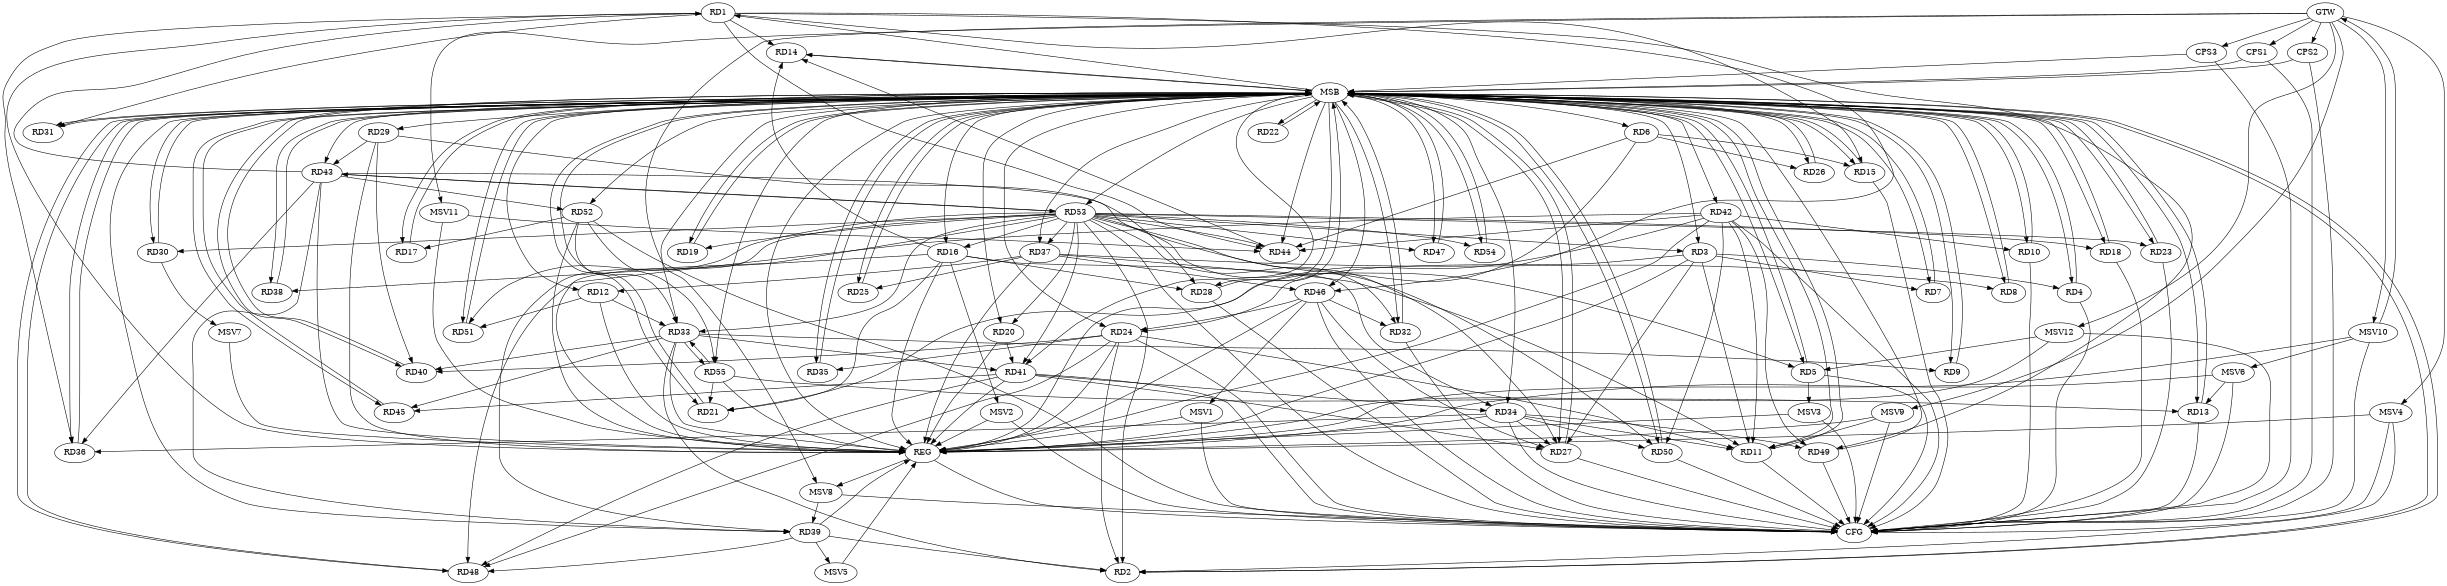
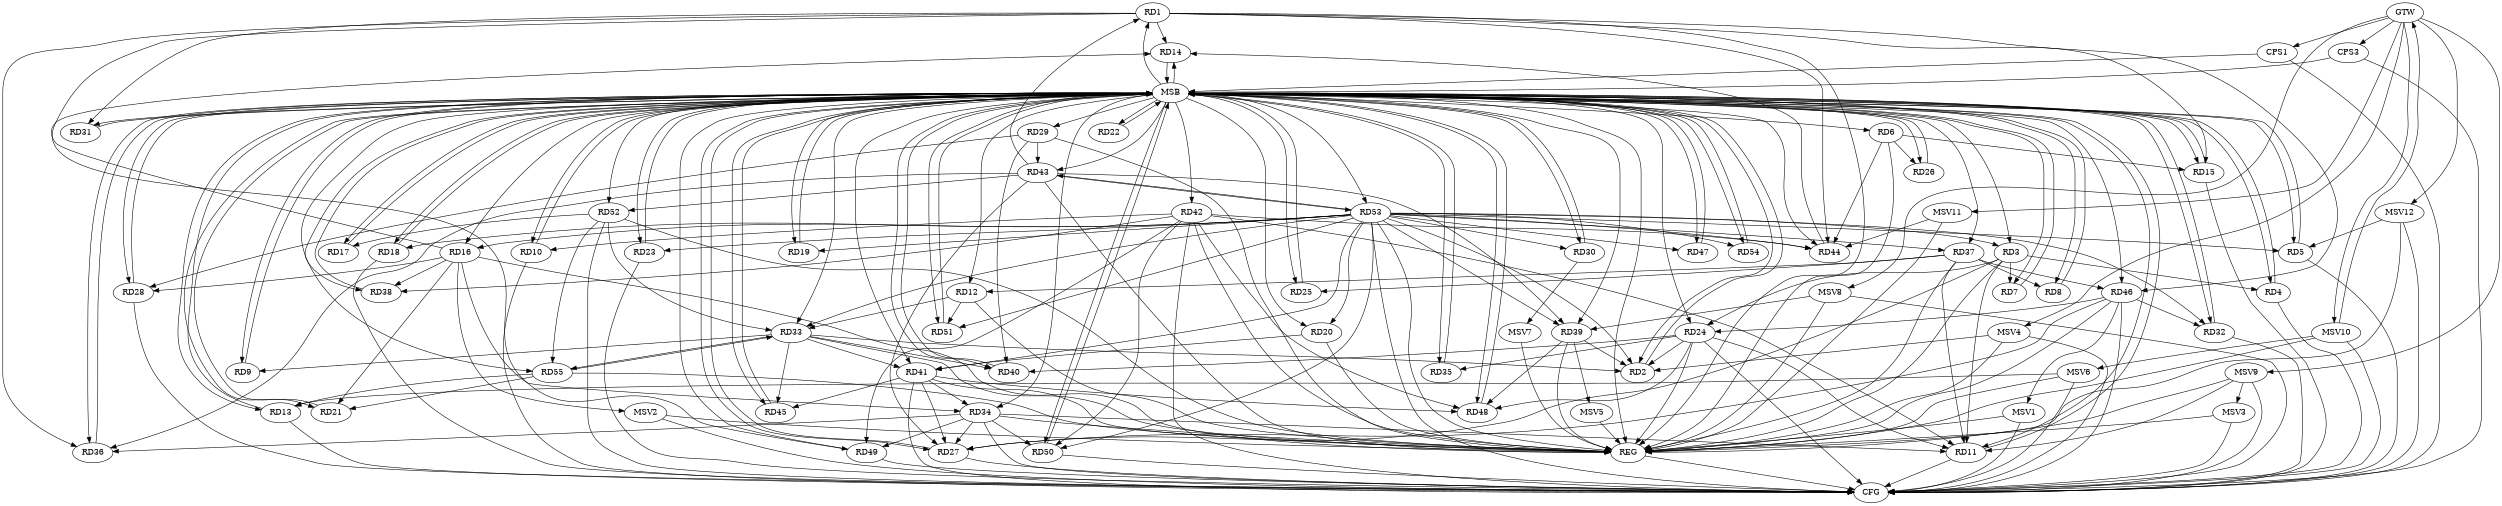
(2308, 53) -> none
(1166, 314) -> (810, 264)
(1809, 390) -> (2241, 390)
(875, 471) -> (1753, 396)
